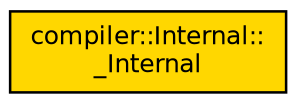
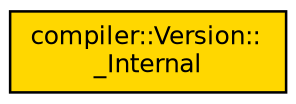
(148, 52) -> (148, 52)
